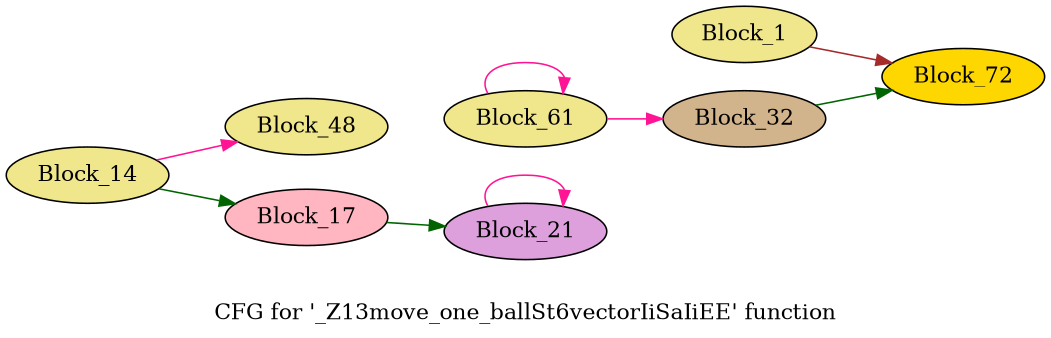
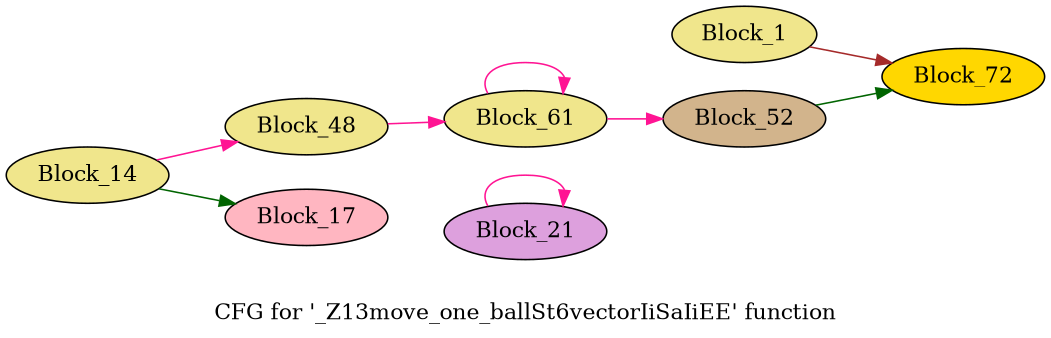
(744, 119) -> (744, 119)
none -> (408, 123)
(408, 224) -> none
